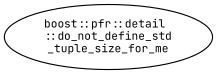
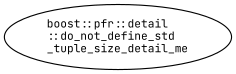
(108, 37) -> (118, 37)
